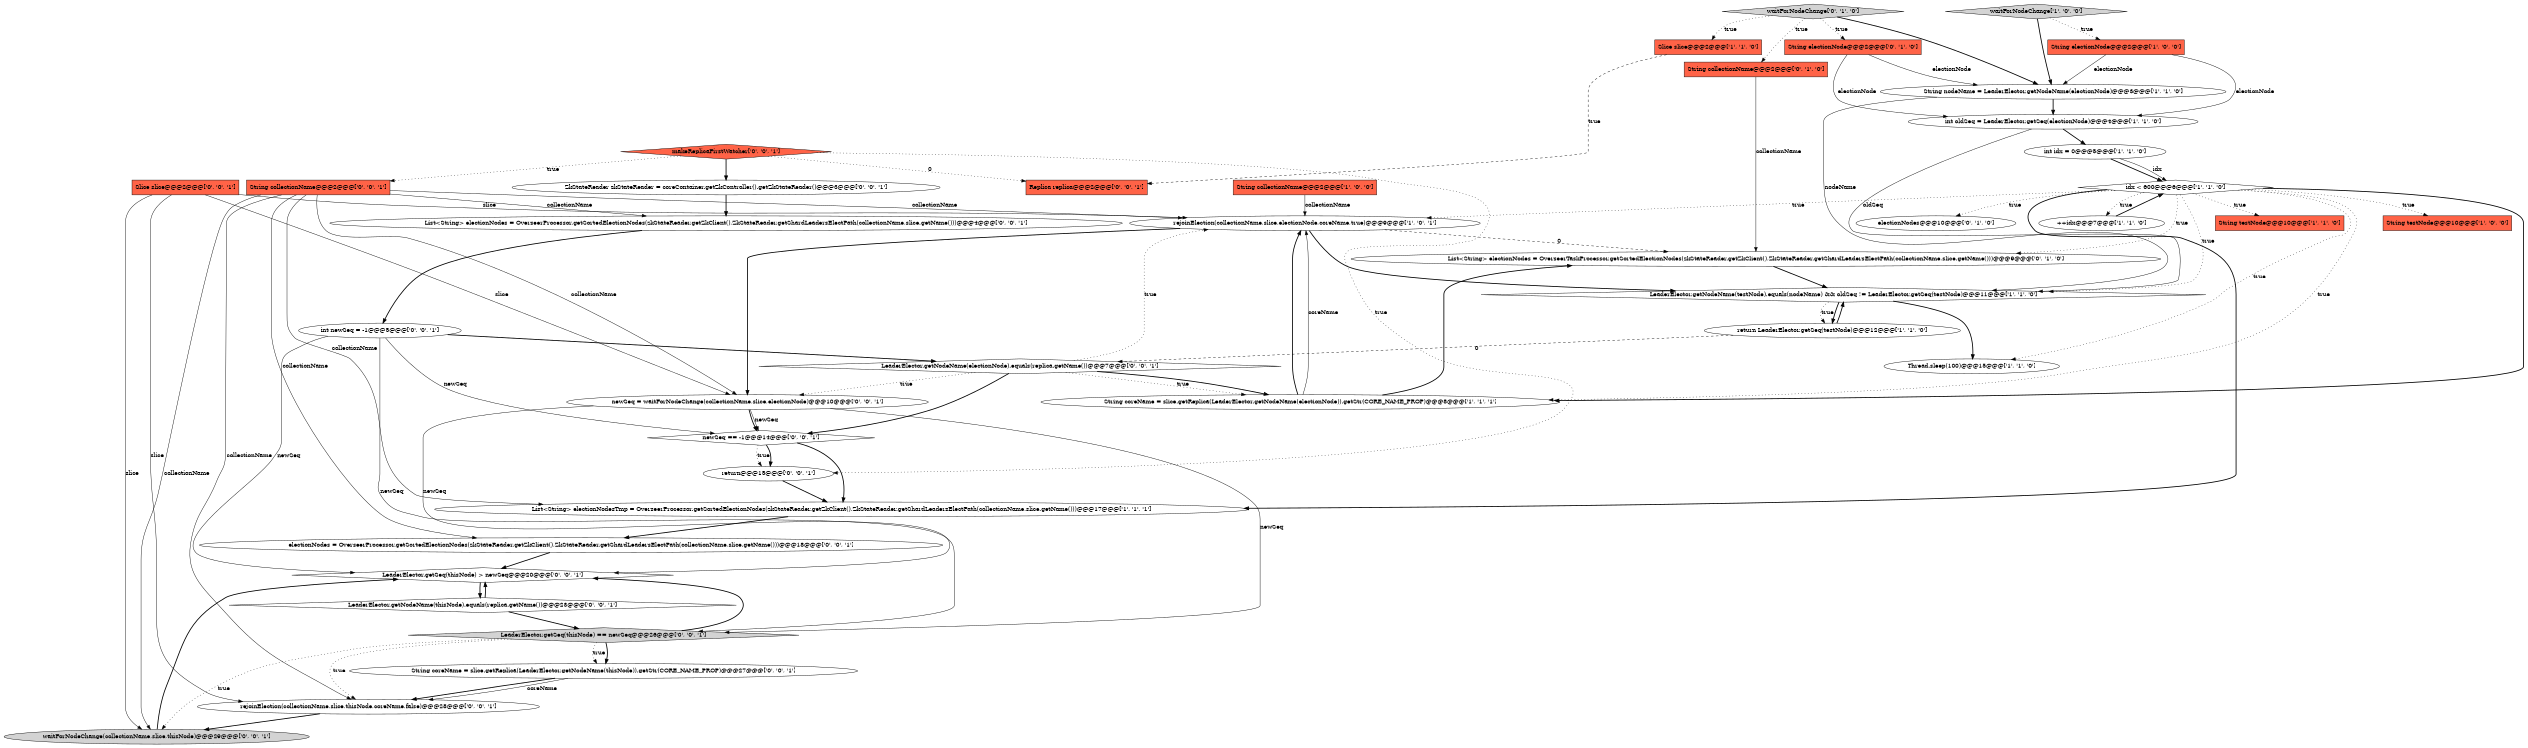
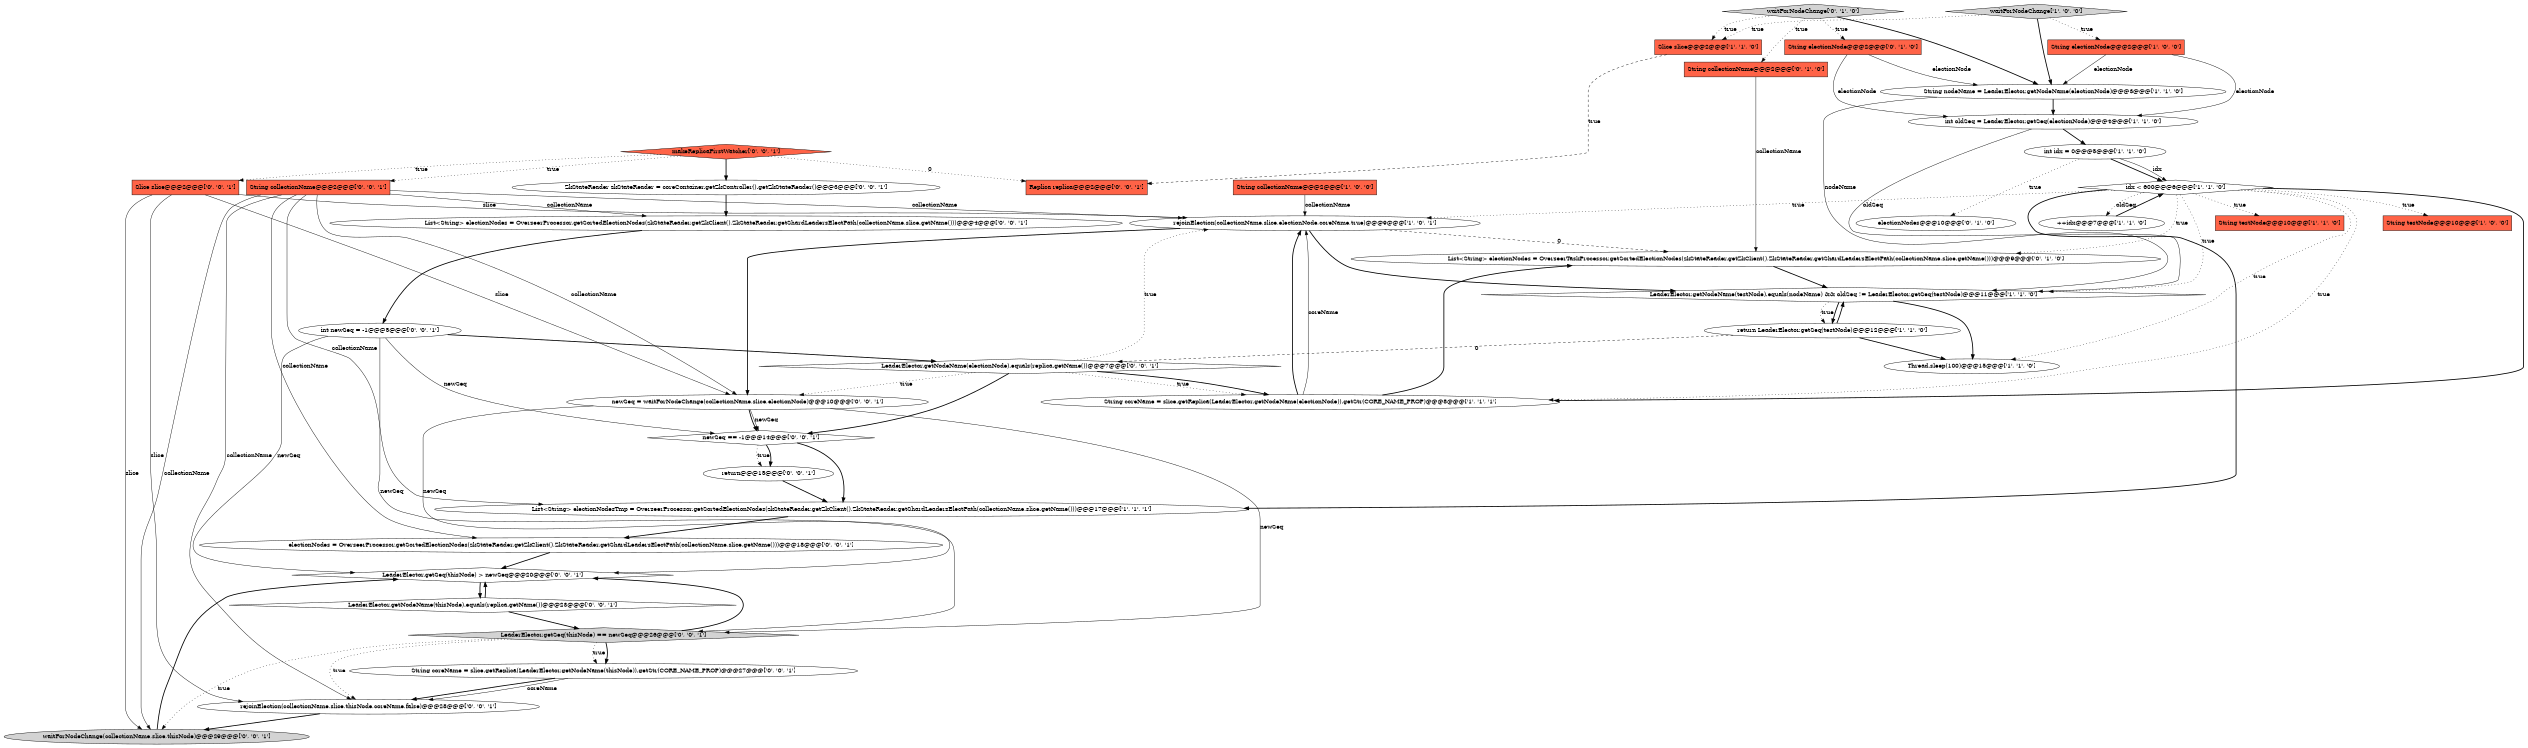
none -> (1861, 20)
(2037, 198) -> (2017, 186)
(2126, 205) -> (2126, 205)
(1396, 334) -> (452, 165)
none -> (1900, 348)
